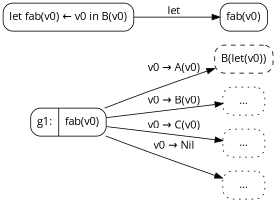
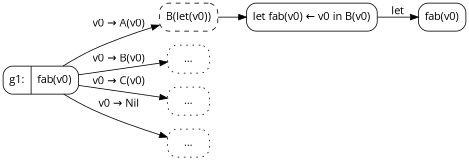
none -> (228, 17)
